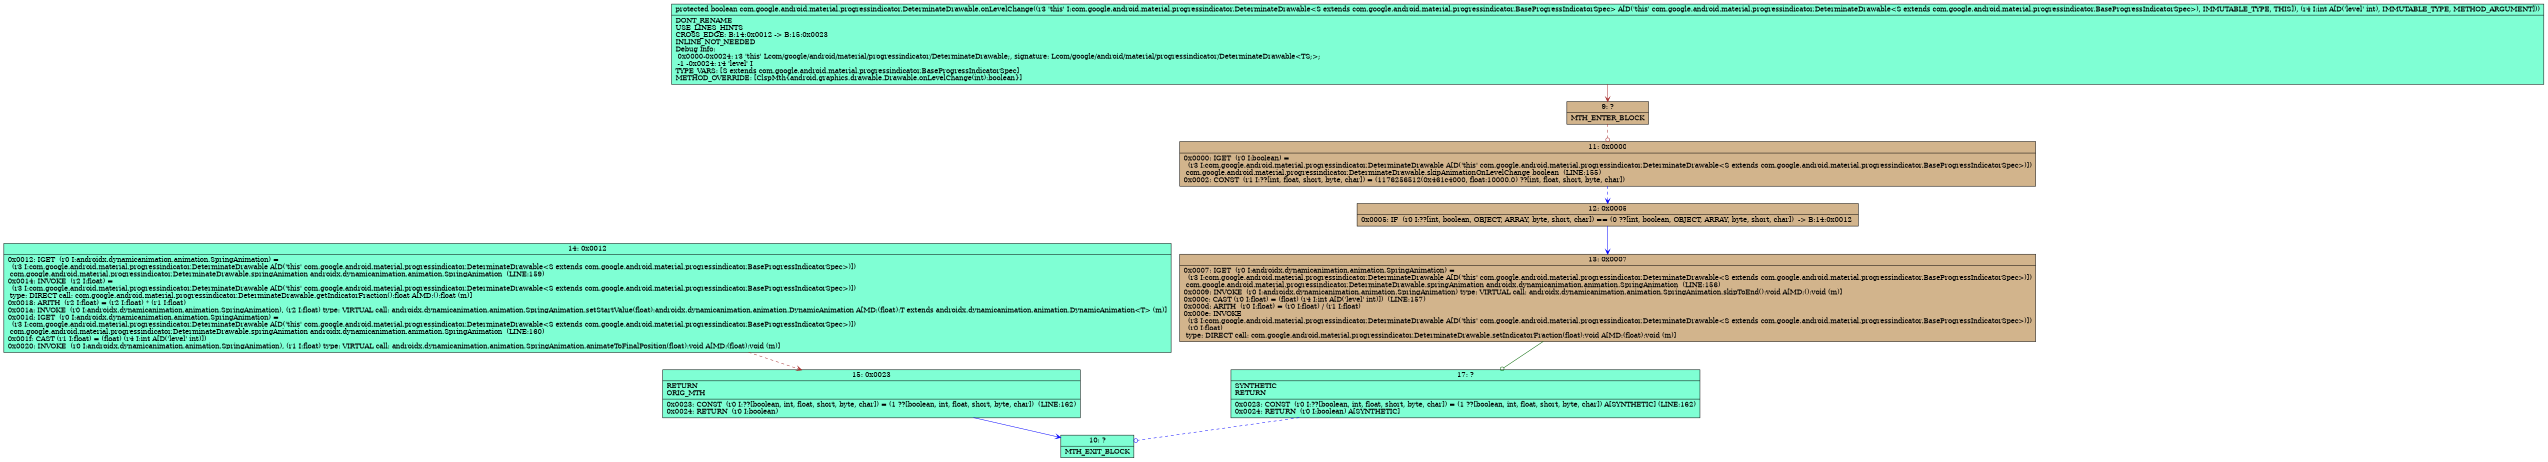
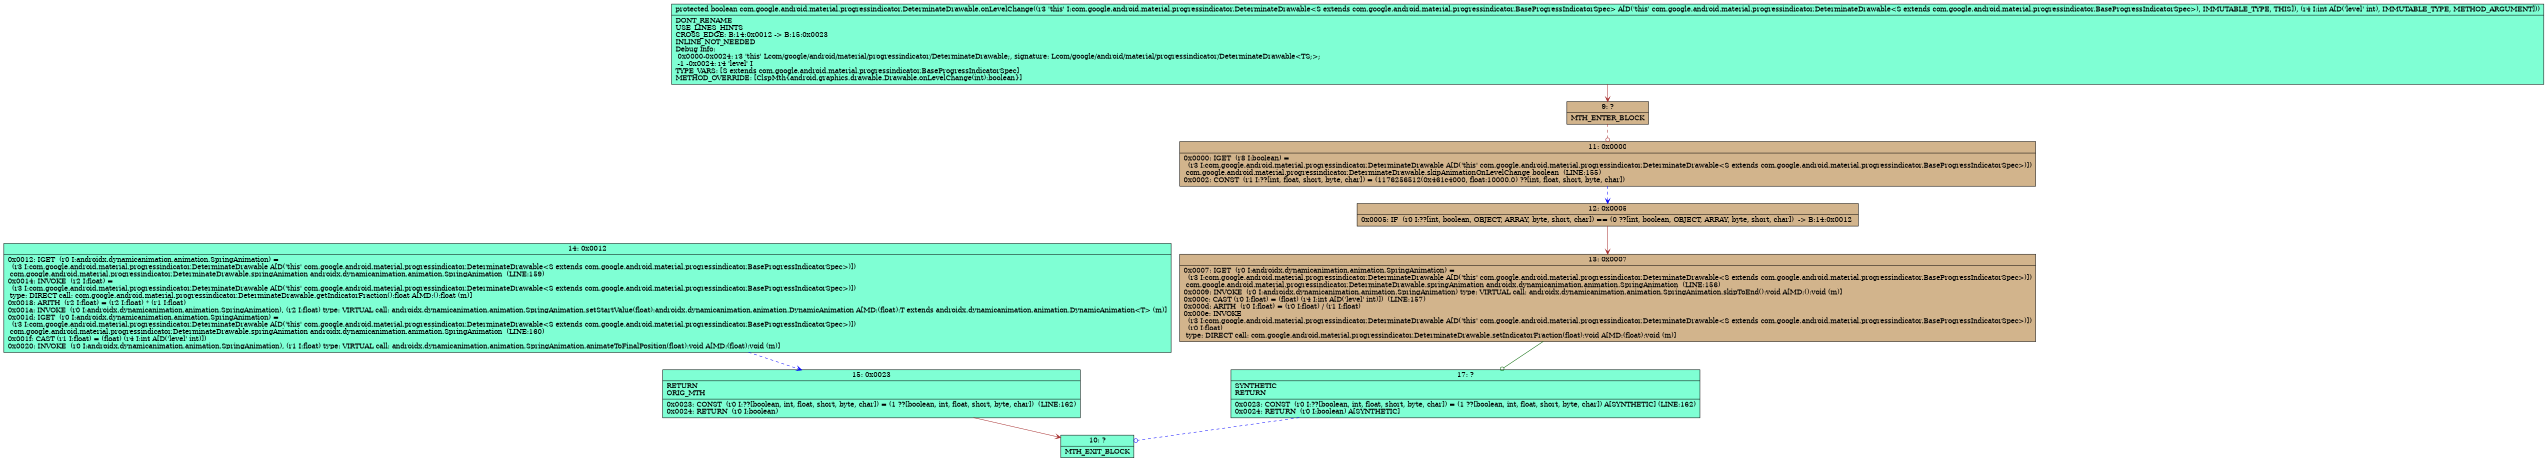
(1238, 159) -> (1238, 159)
(1608, 238) -> (1608, 238)
(773, 360) -> (773, 360)
(1015, 427) -> (1015, 427)
